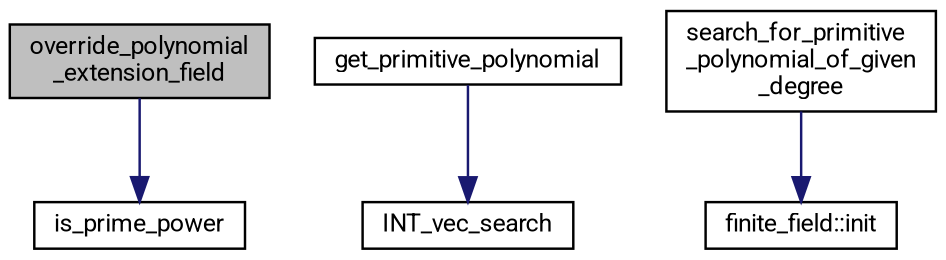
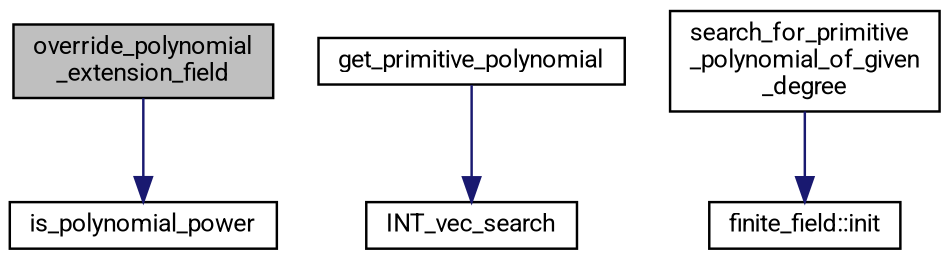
(140, 225) -> (143, 225)
